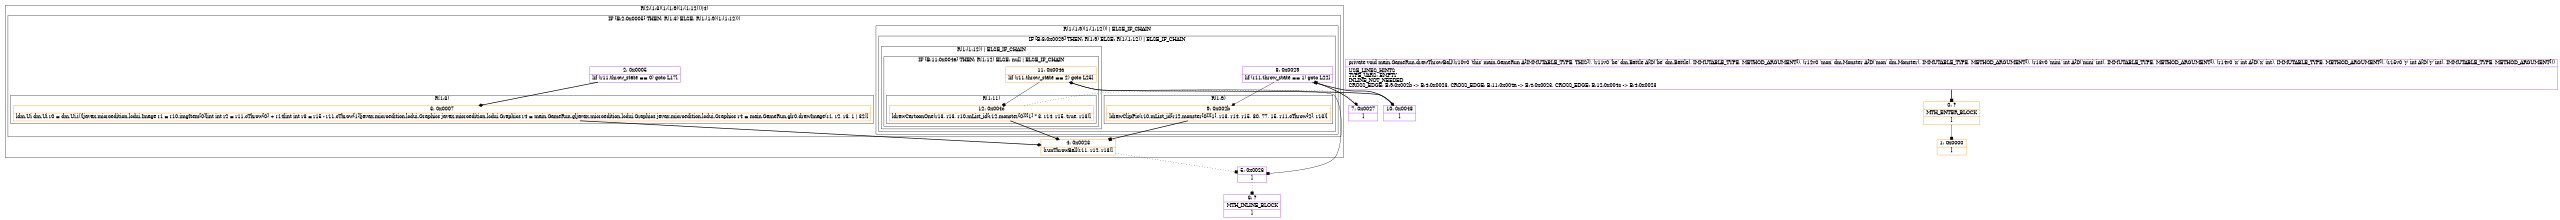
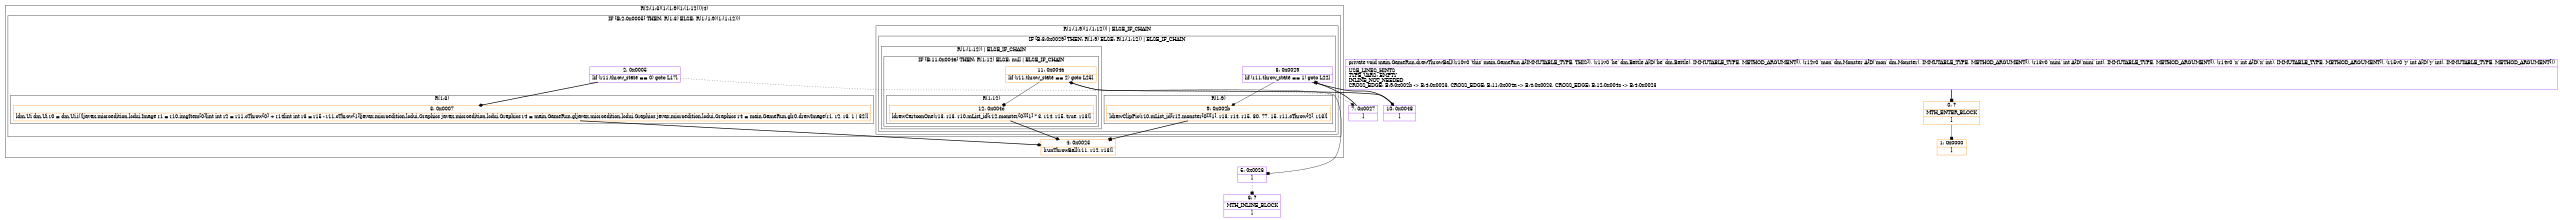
(1107, 92) -> (1016, 90)
(991, 99) -> (991, 99)
(1175, 162) -> none
